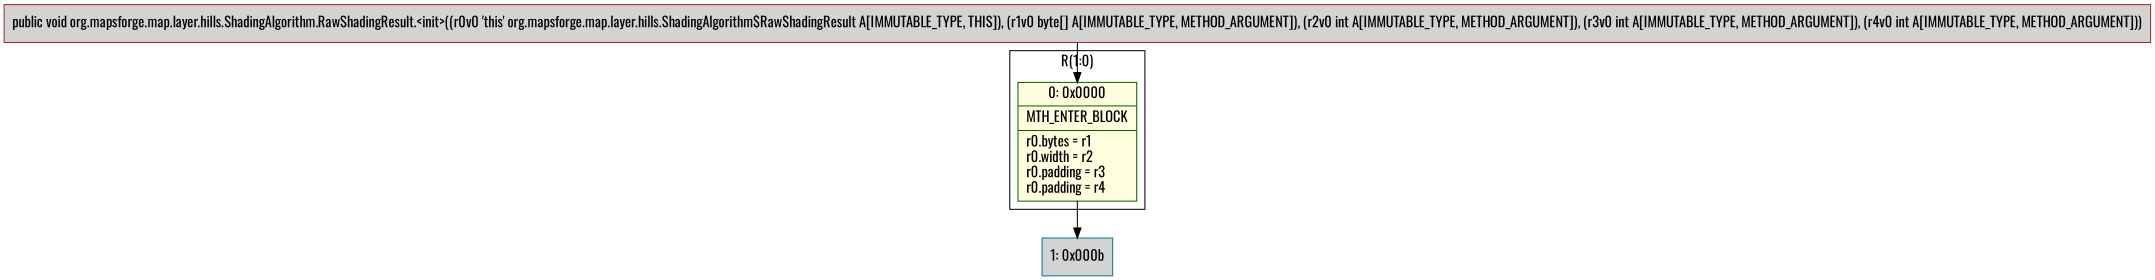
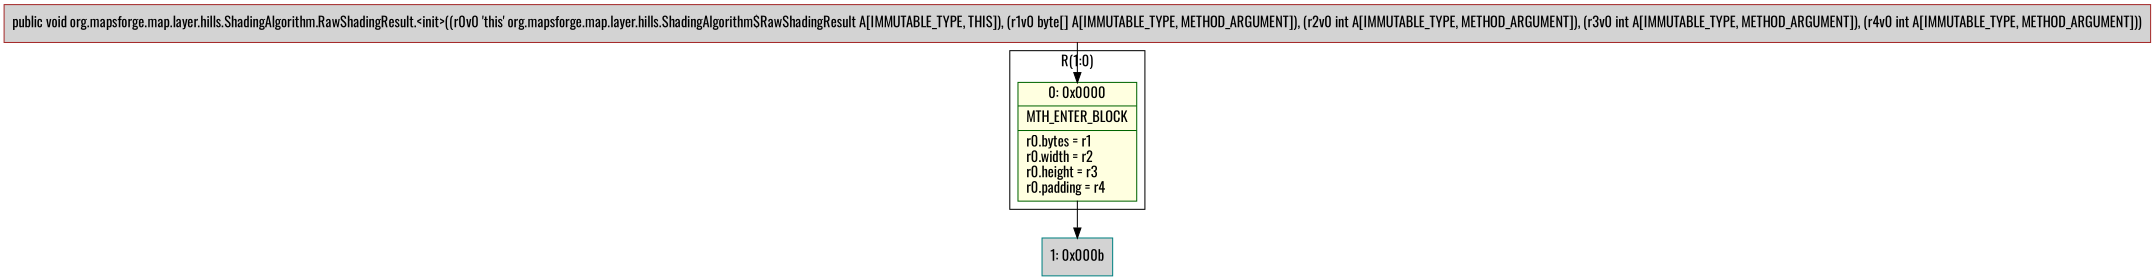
(1066, 173) -> (1062, 173)
